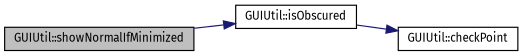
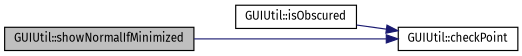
(209, 27) -> (290, 39)
